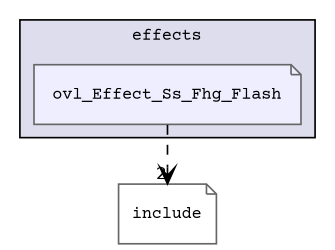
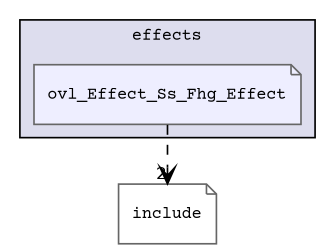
(167, 95) -> (167, 95)
